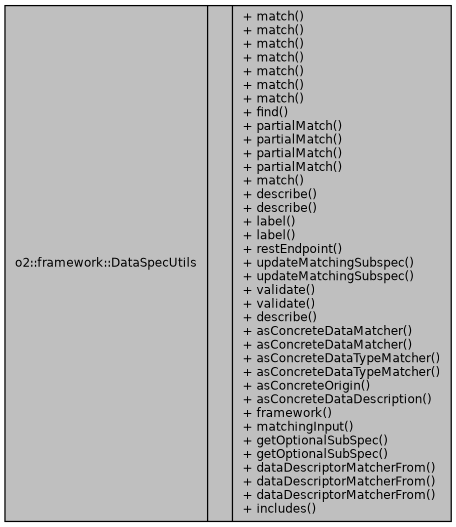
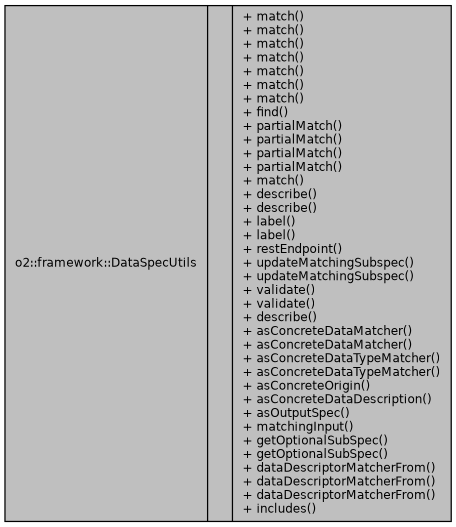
(288, 413) -> (296, 413)
